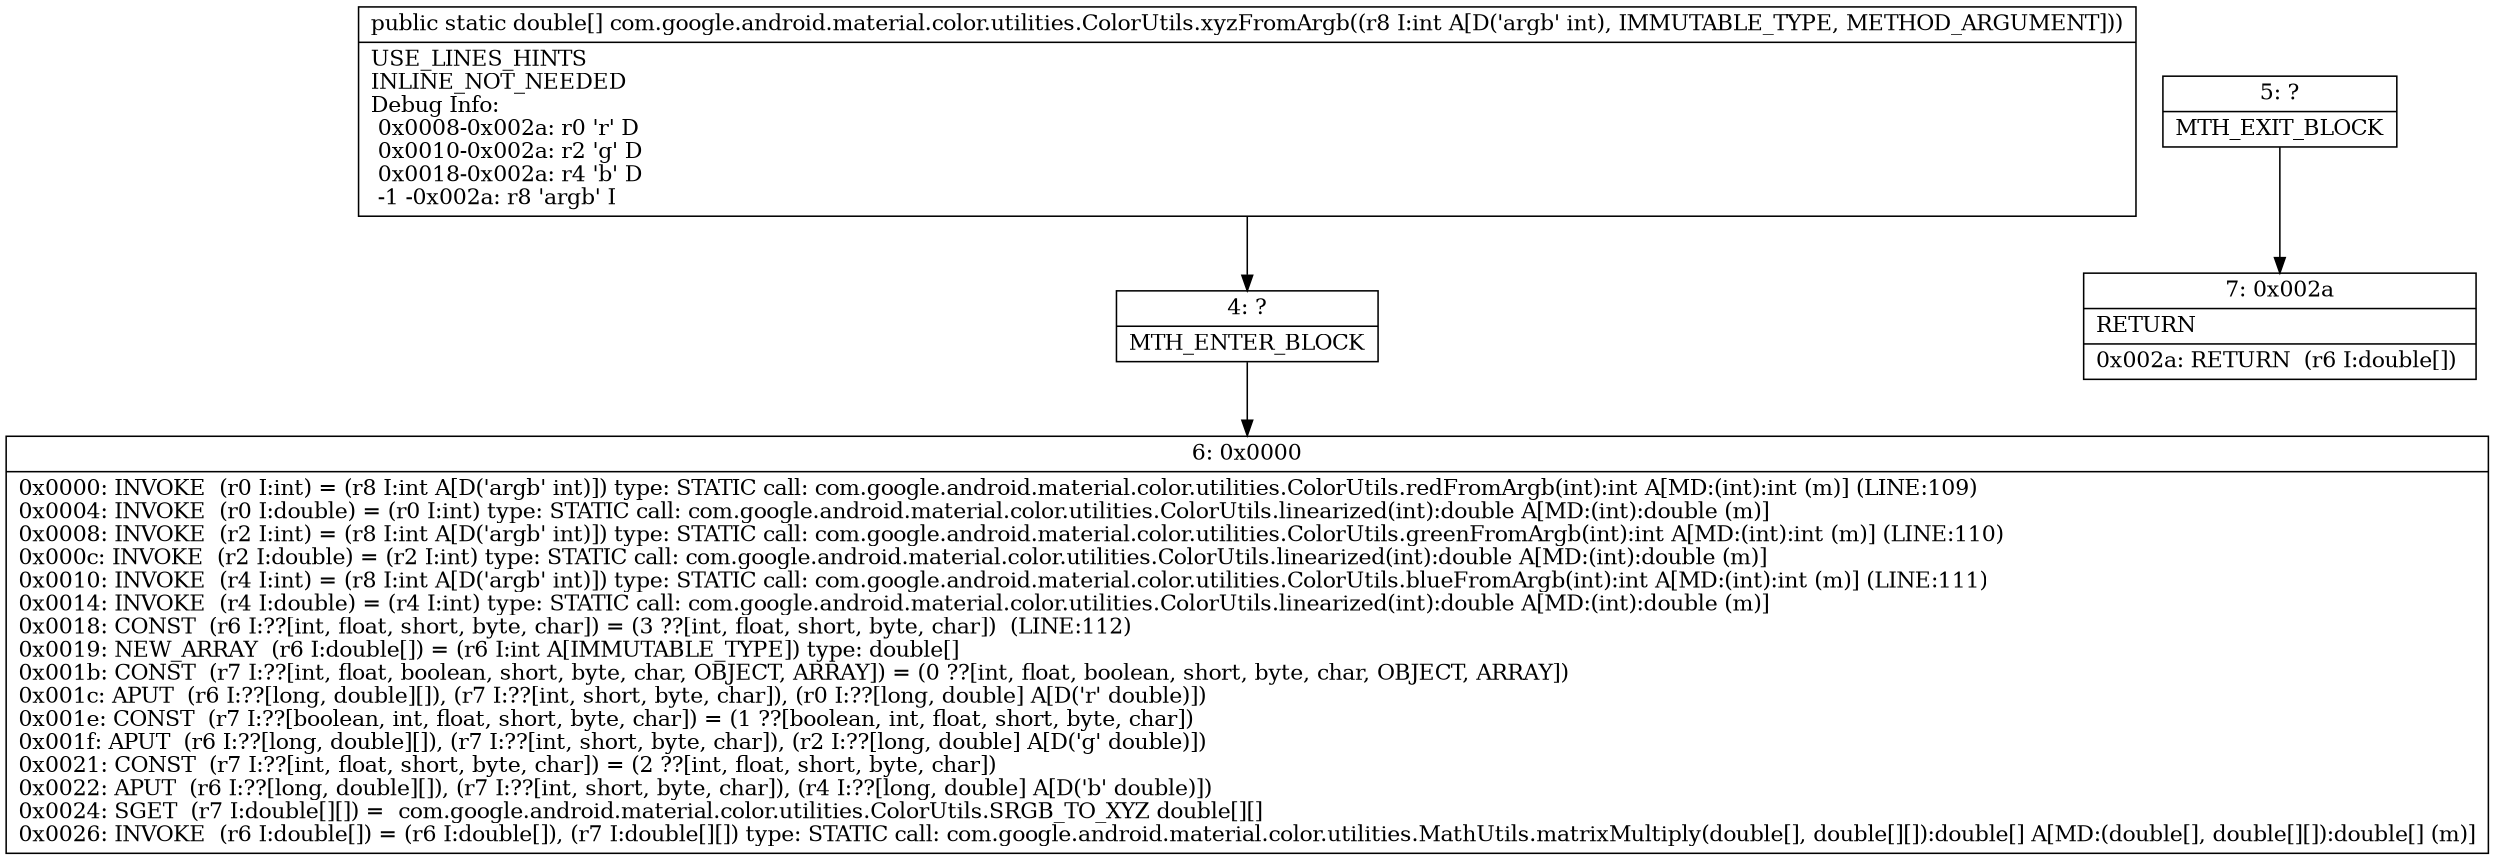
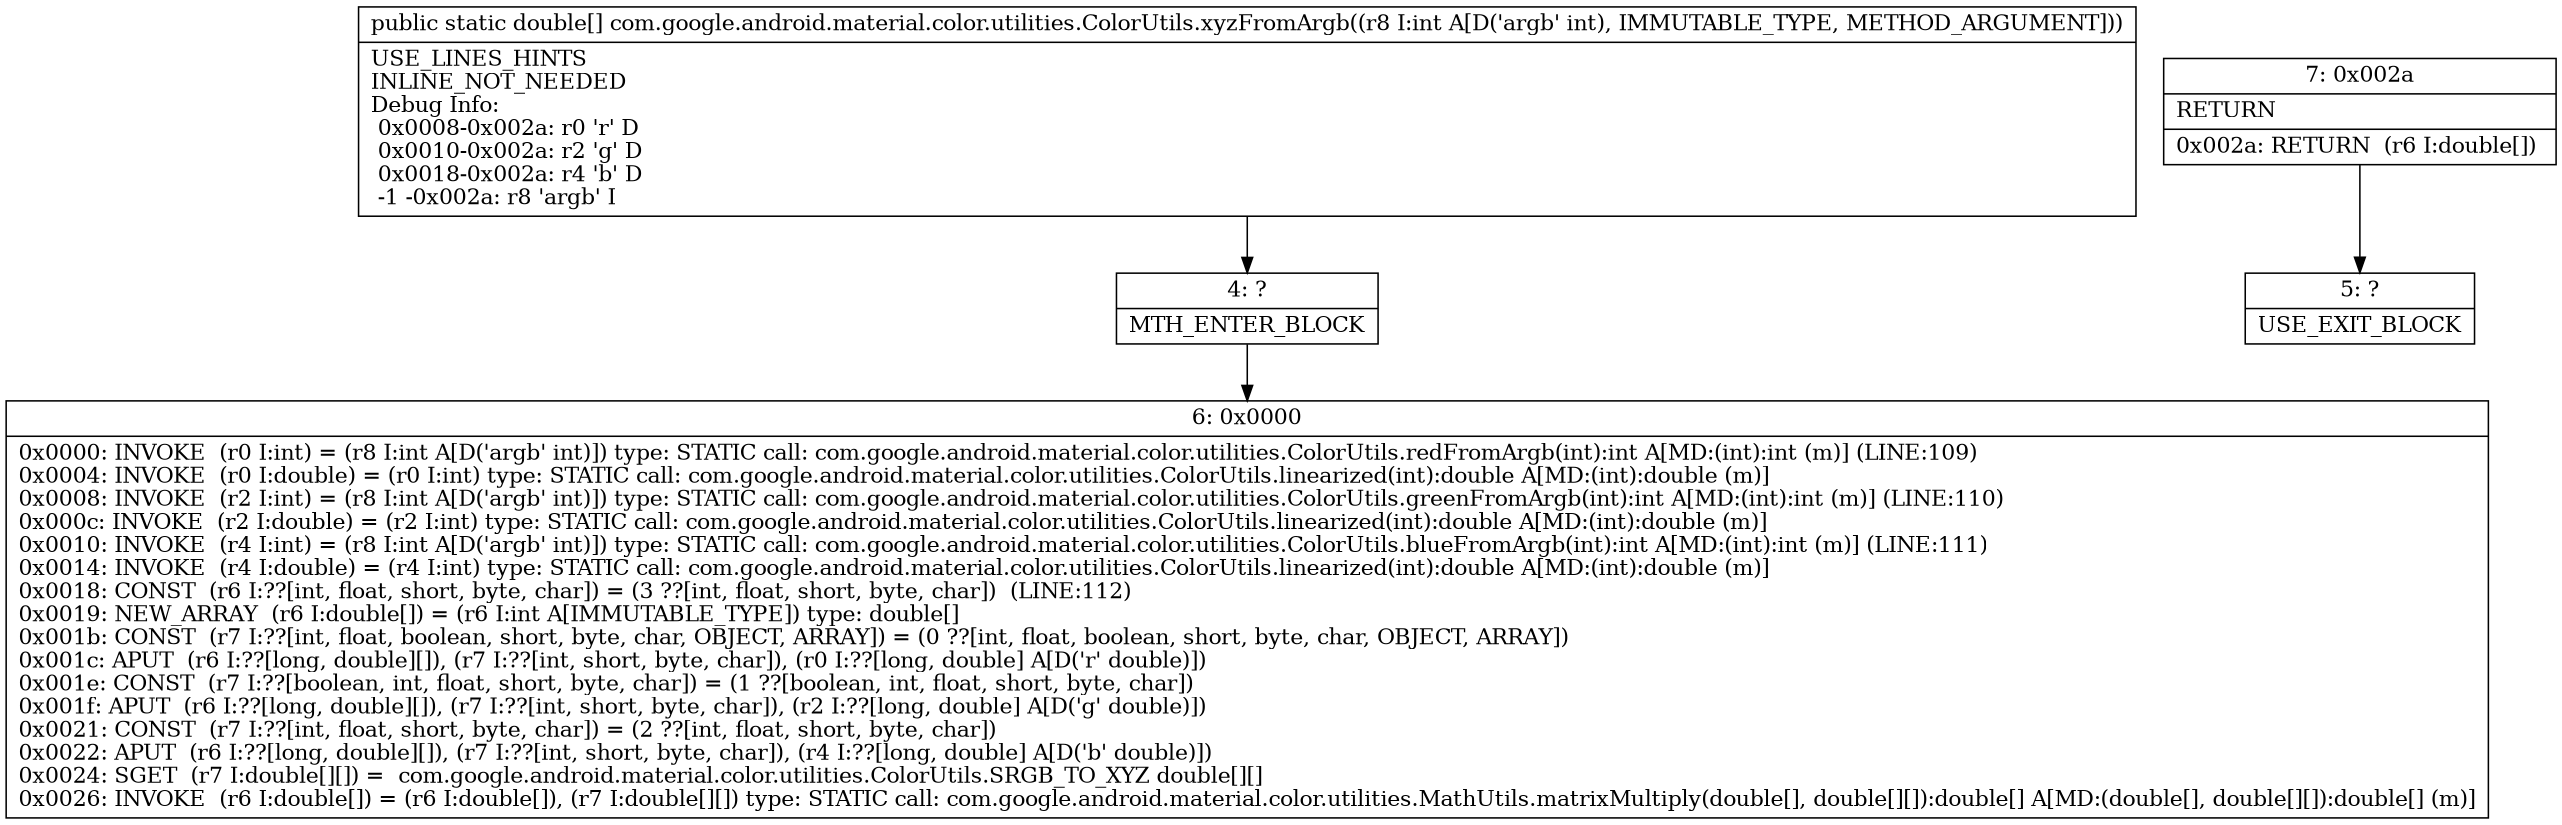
(2280, 128) -> (2360, 325)
(2280, 202) -> (2360, 211)
